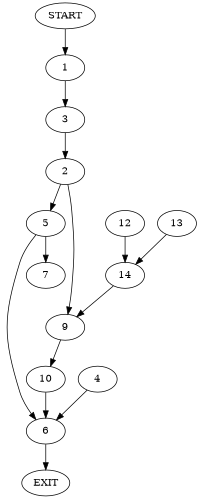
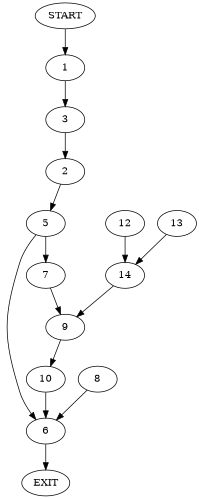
(74, 246) -> (54, 298)
(98, 379) -> (98, 379)
